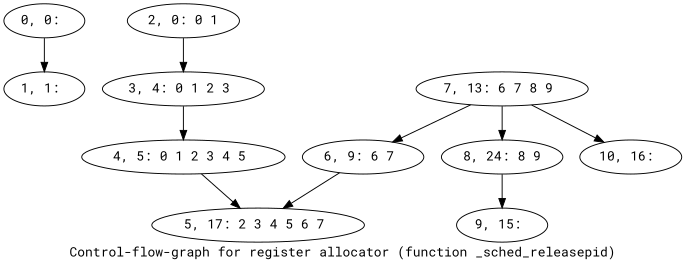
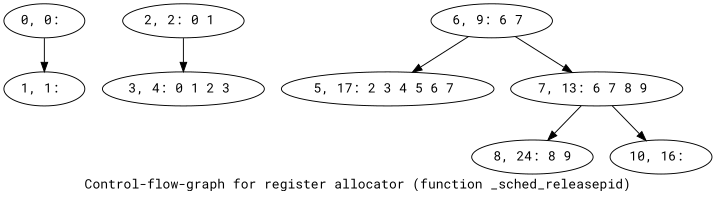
(183, 21) -> (183, 21)
(436, 121) -> (540, 52)
(183, 157) -> none
(502, 225) -> none
